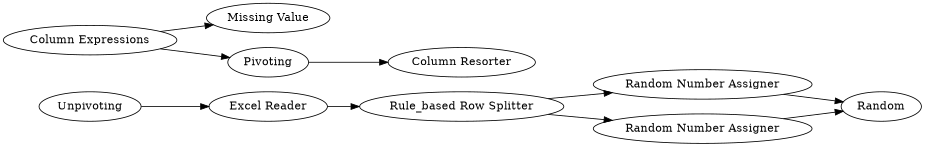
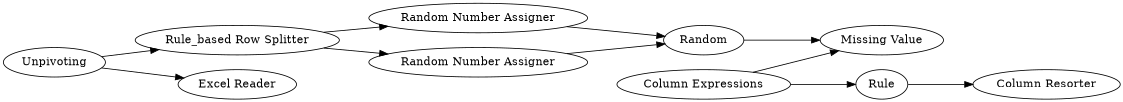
none -> (778, 40)
(268, 62) -> (882, 84)
(339, 107) -> (126, 54)
